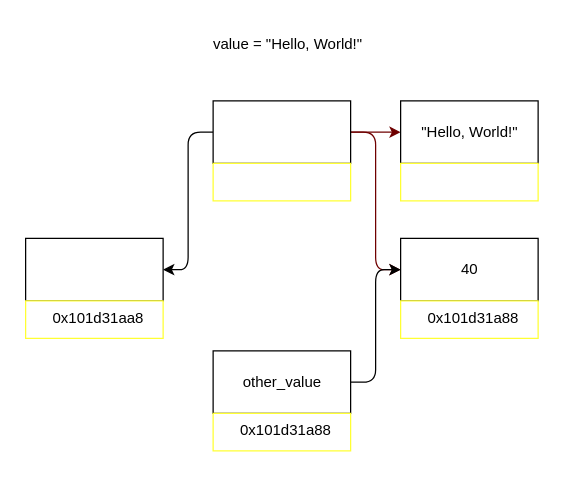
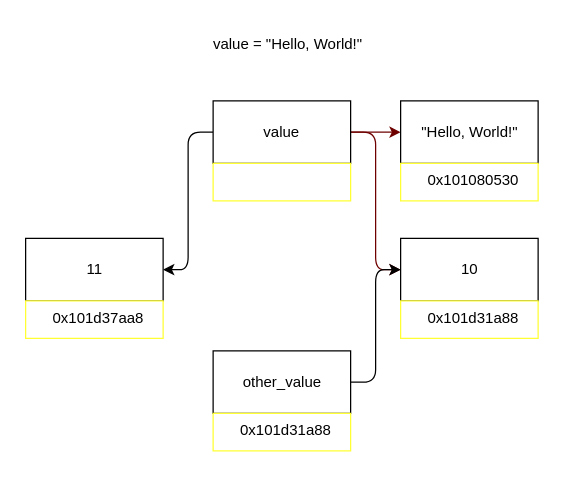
none -> (282, 132)
none -> (469, 182)
none -> (94, 269)
(470, 269) -> (470, 269)
(96, 327) -> (96, 327)
